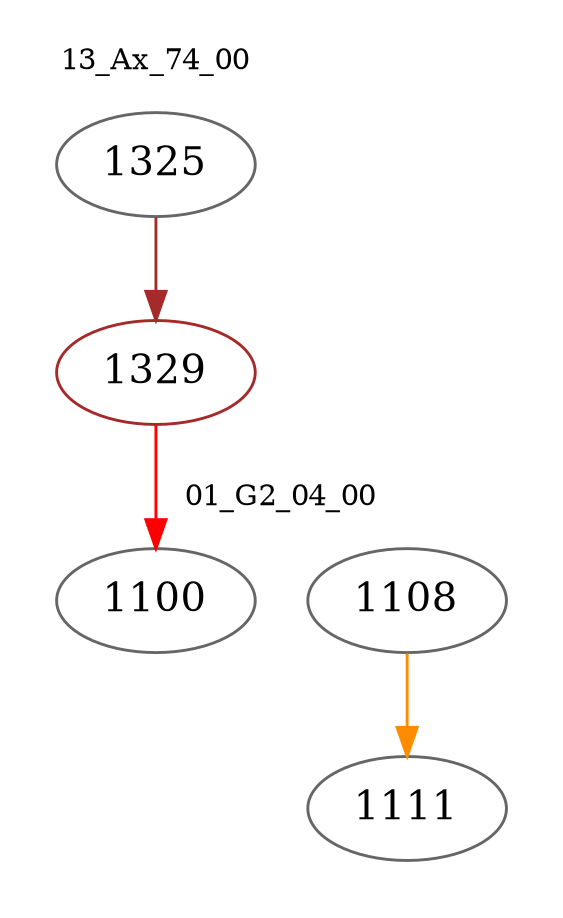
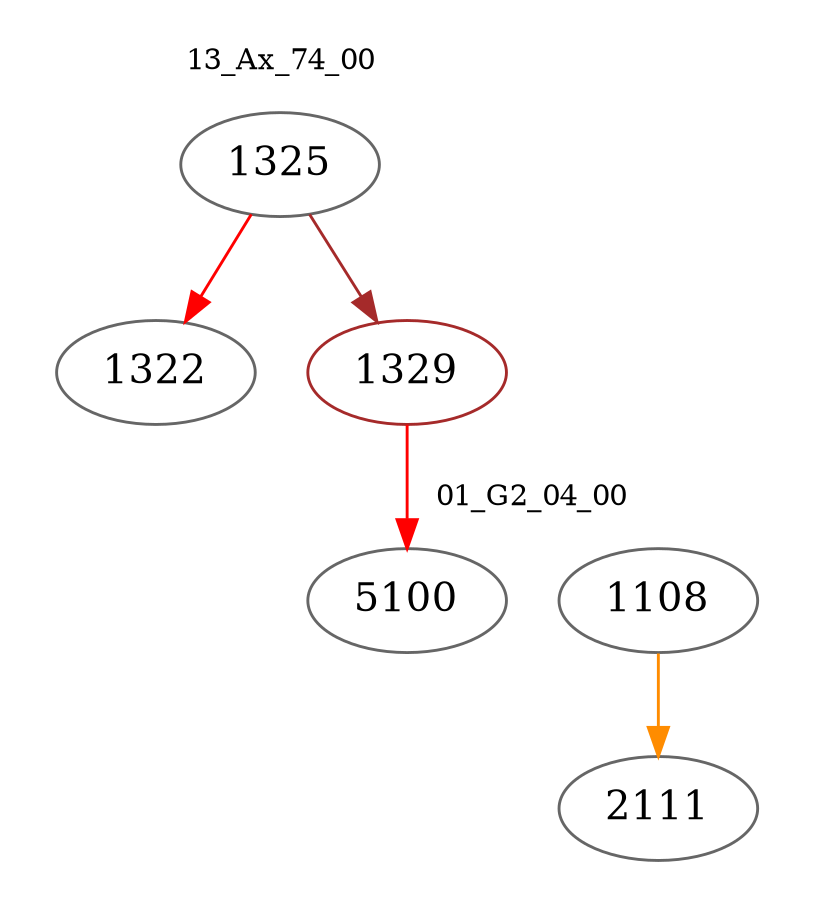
none -> (156, 372)
(156, 601) -> (407, 601)
(407, 808) -> (658, 808)
